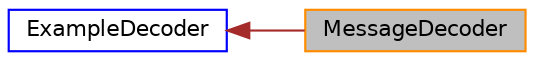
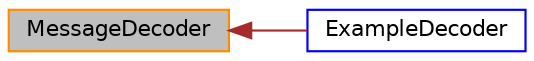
(277, 31) -> (280, 31)
